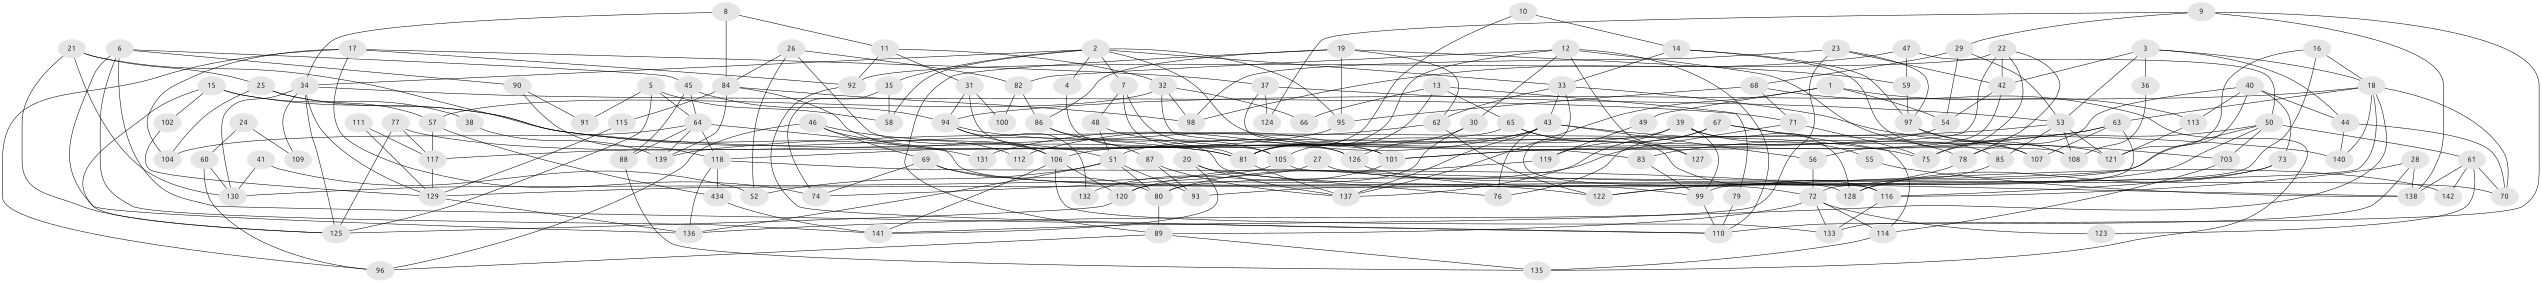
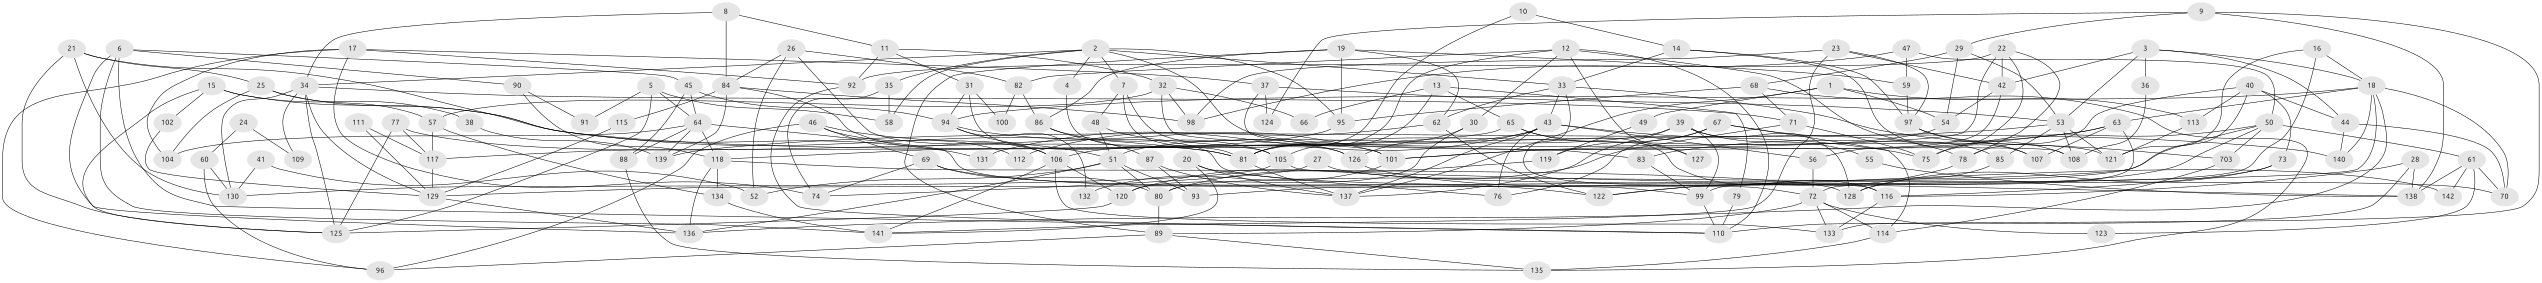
(717, 197) -> (717, 197)
